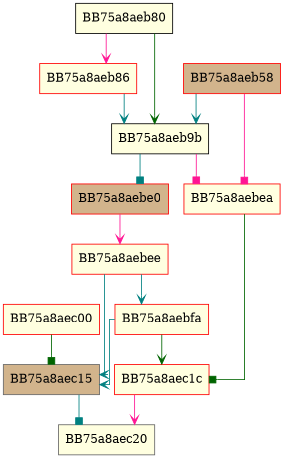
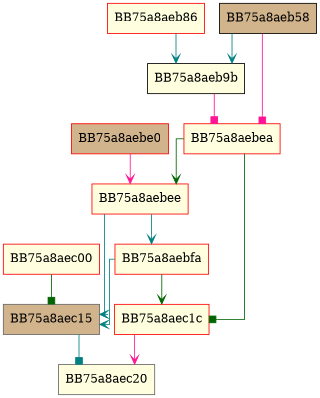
(124, 18) -> none
(232, 79) -> (268, 18)
none -> (176, 153)
(140, 165) -> none
